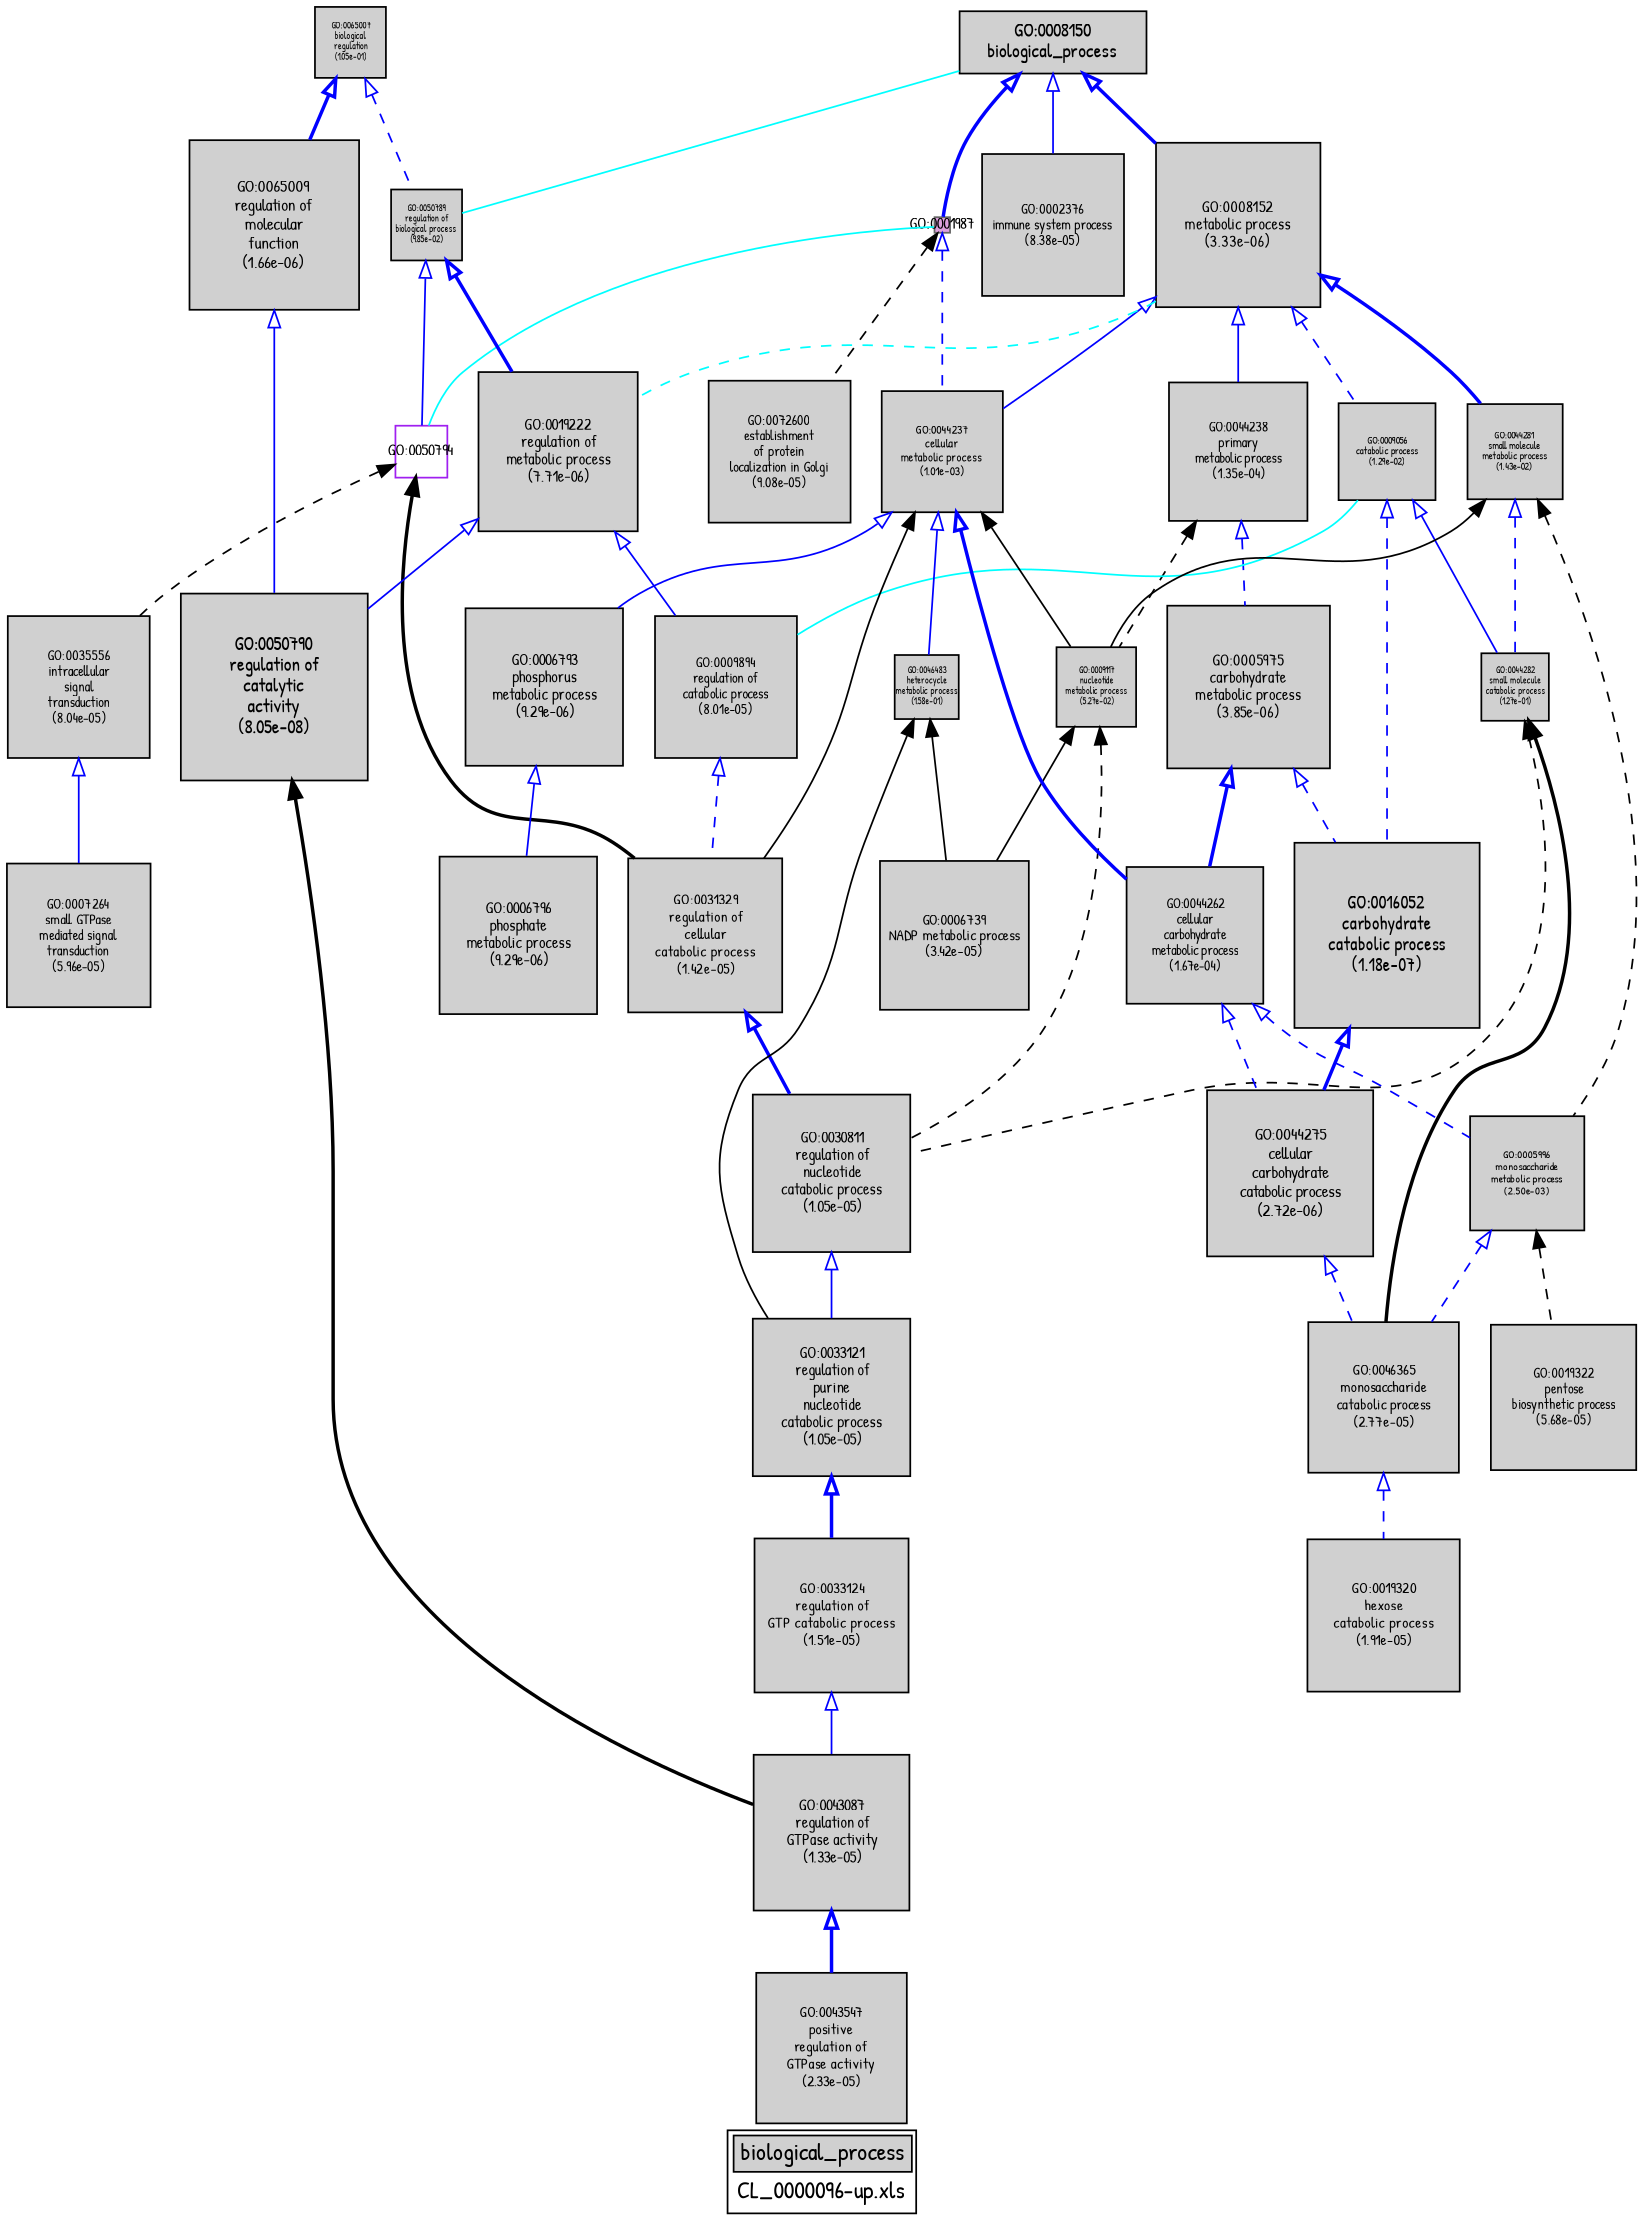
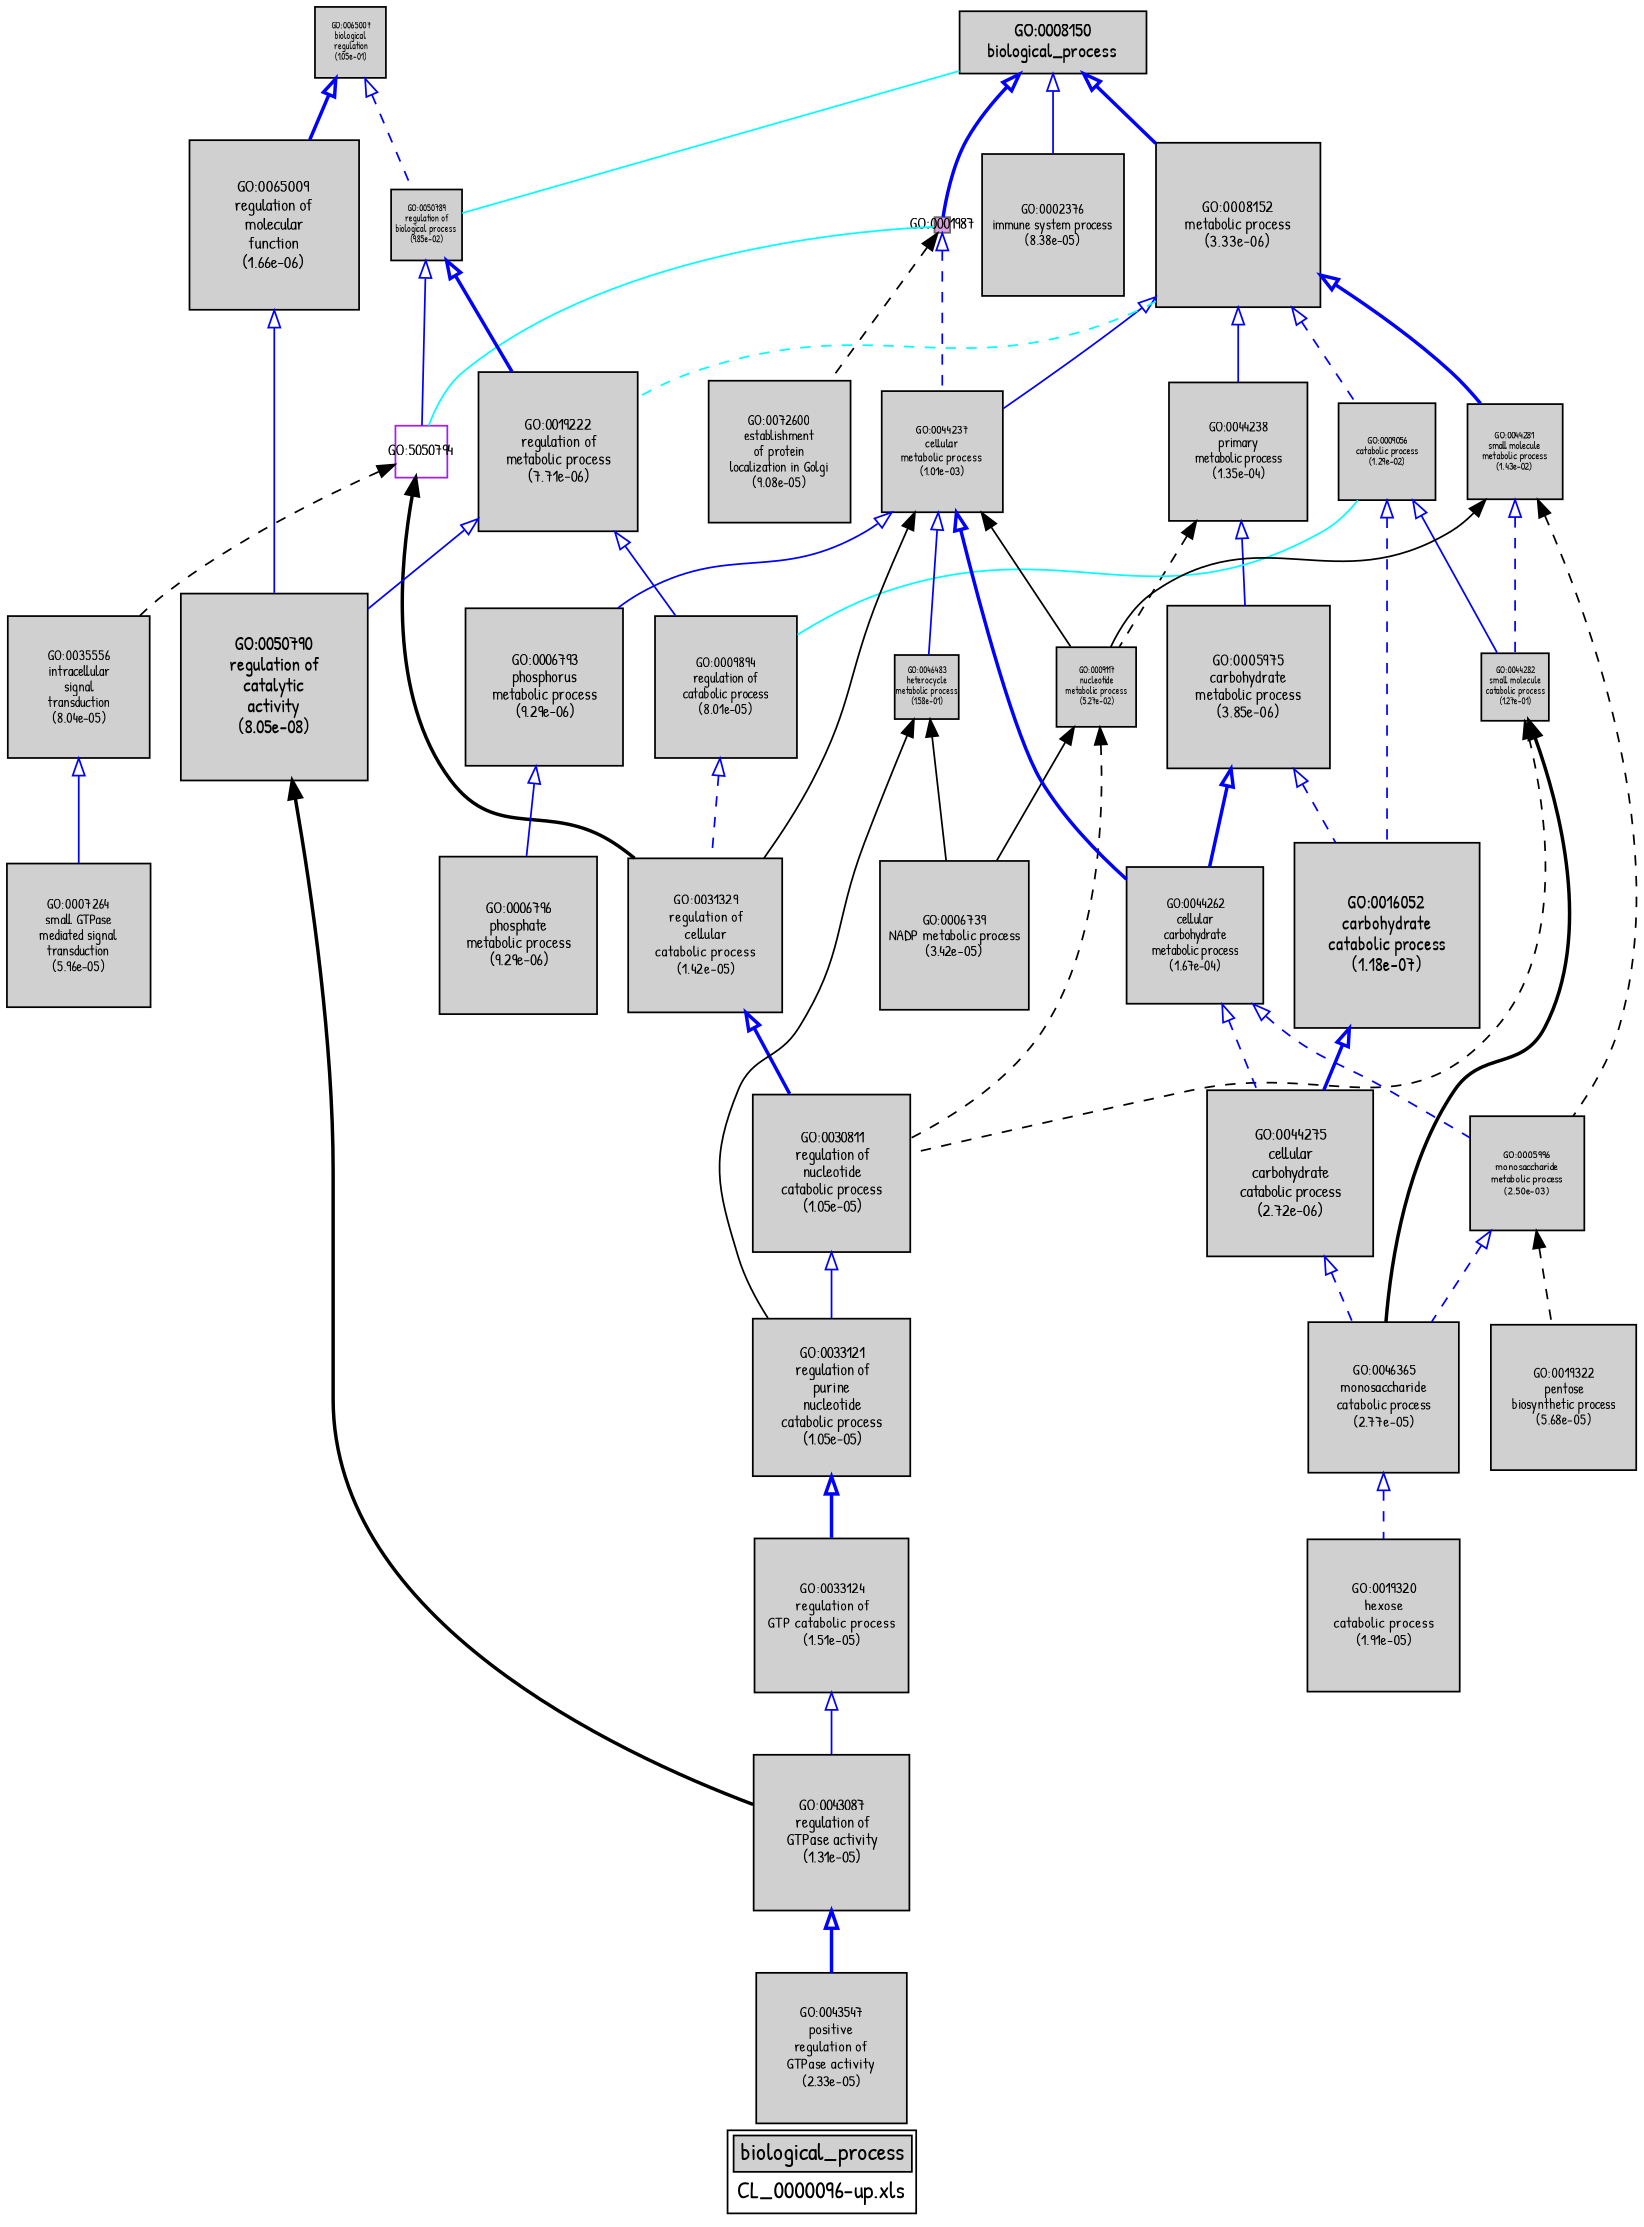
(421, 452) -> (421, 452)
(1244, 576) -> (1244, 576)
(832, 1858) -> (832, 1858)
